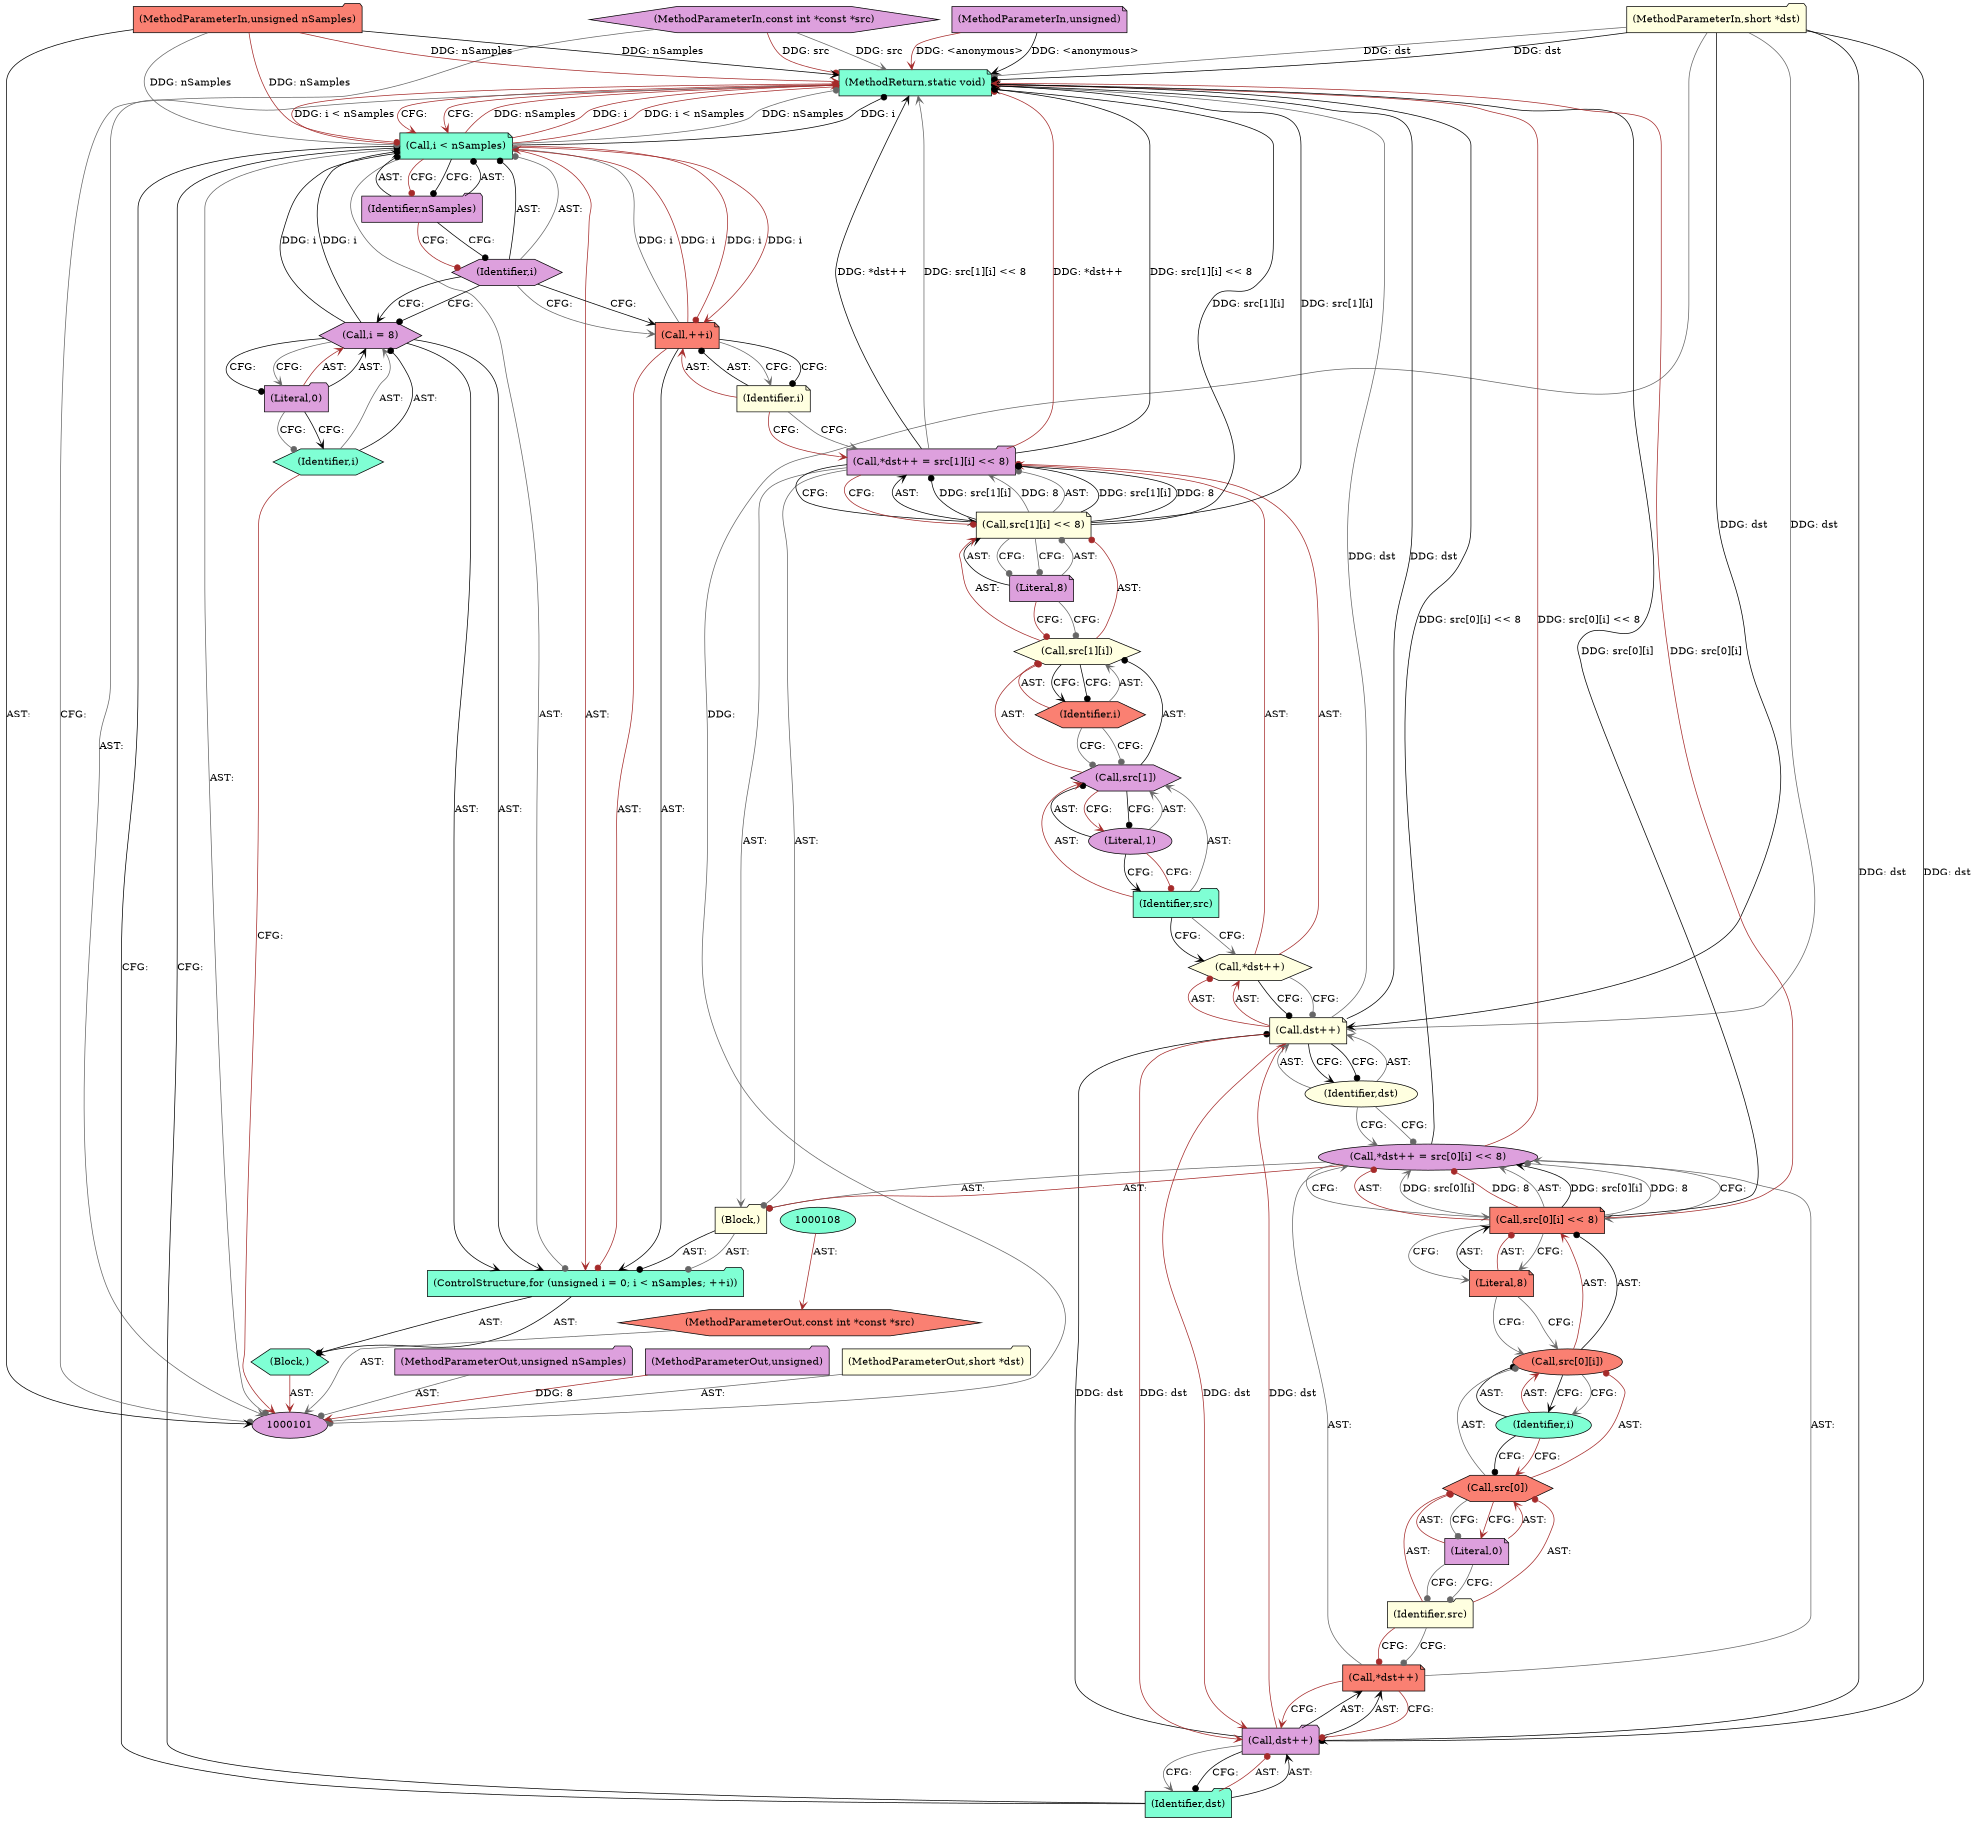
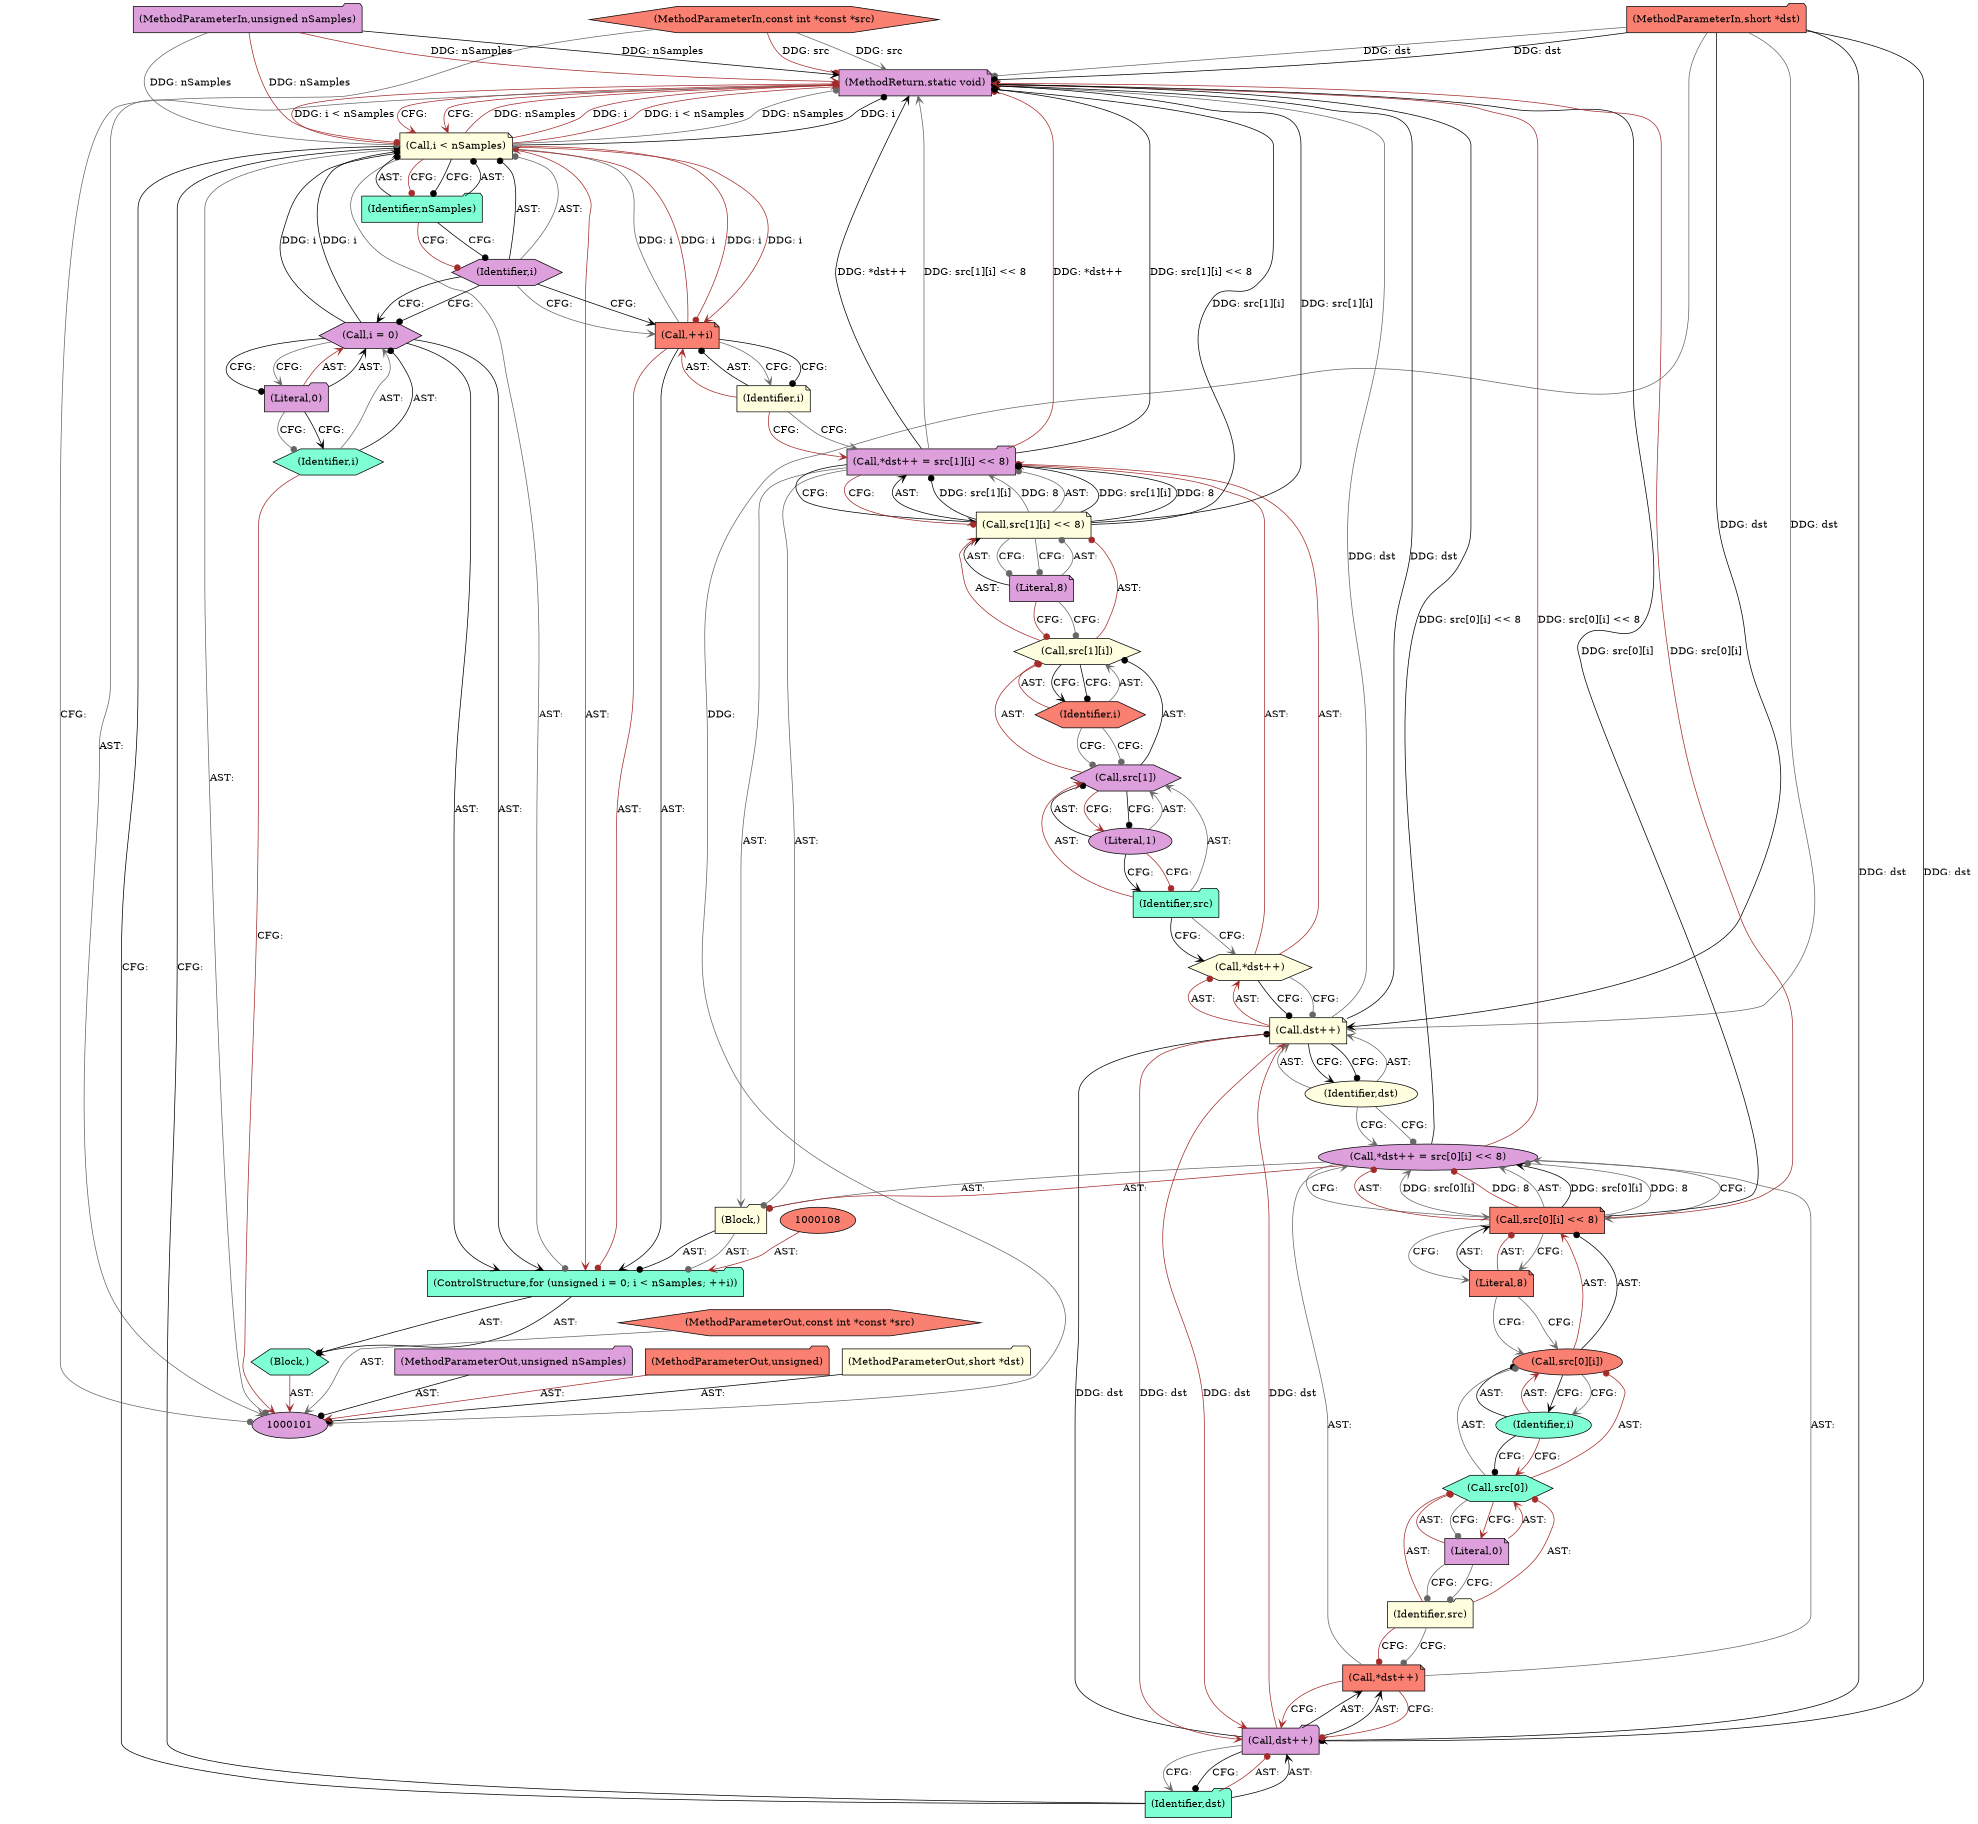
(248, 20) -> (248, 20)
(764, 20) -> (764, 20)
(1039, 20) -> none
(1716, 20) -> (1716, 20)
(915, 83) -> (915, 83)
(456, 146) -> (456, 146)
(422, 209) -> (422, 209)
(370, 336) -> (370, 336)
(7, 779) -> none
(818, 1220) -> (818, 1220)
(809, 1268) -> (760, 1256)
(737, 1362) -> (737, 1362)
(554, 1394) -> (554, 1394)
(396, 1395) -> (396, 1395)
(587, 1399) -> (587, 1399)
(1498, 1488) -> (1498, 1488)
